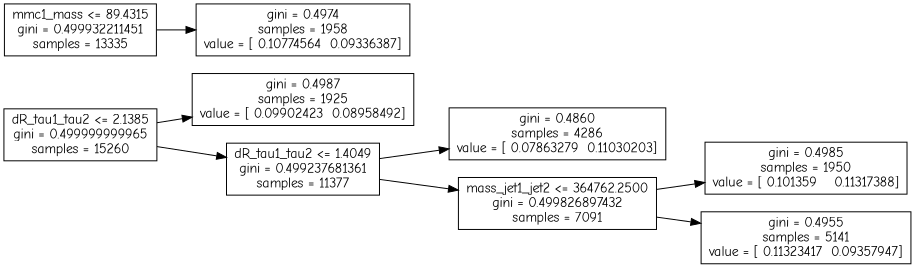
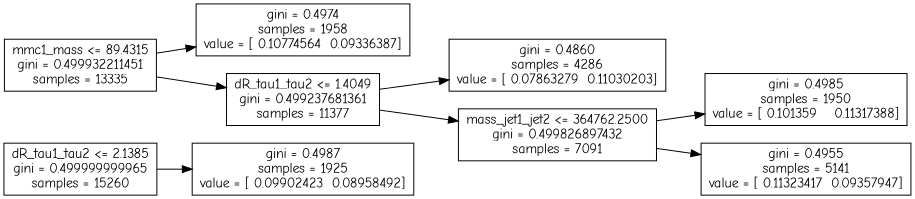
(187, 151) -> (187, 82)
